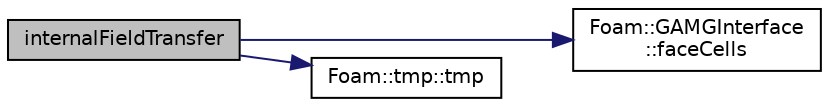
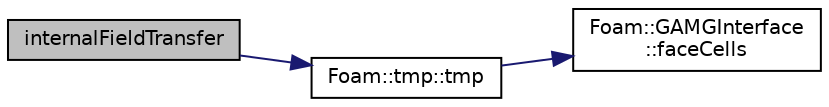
(397, 40) -> (527, 62)
